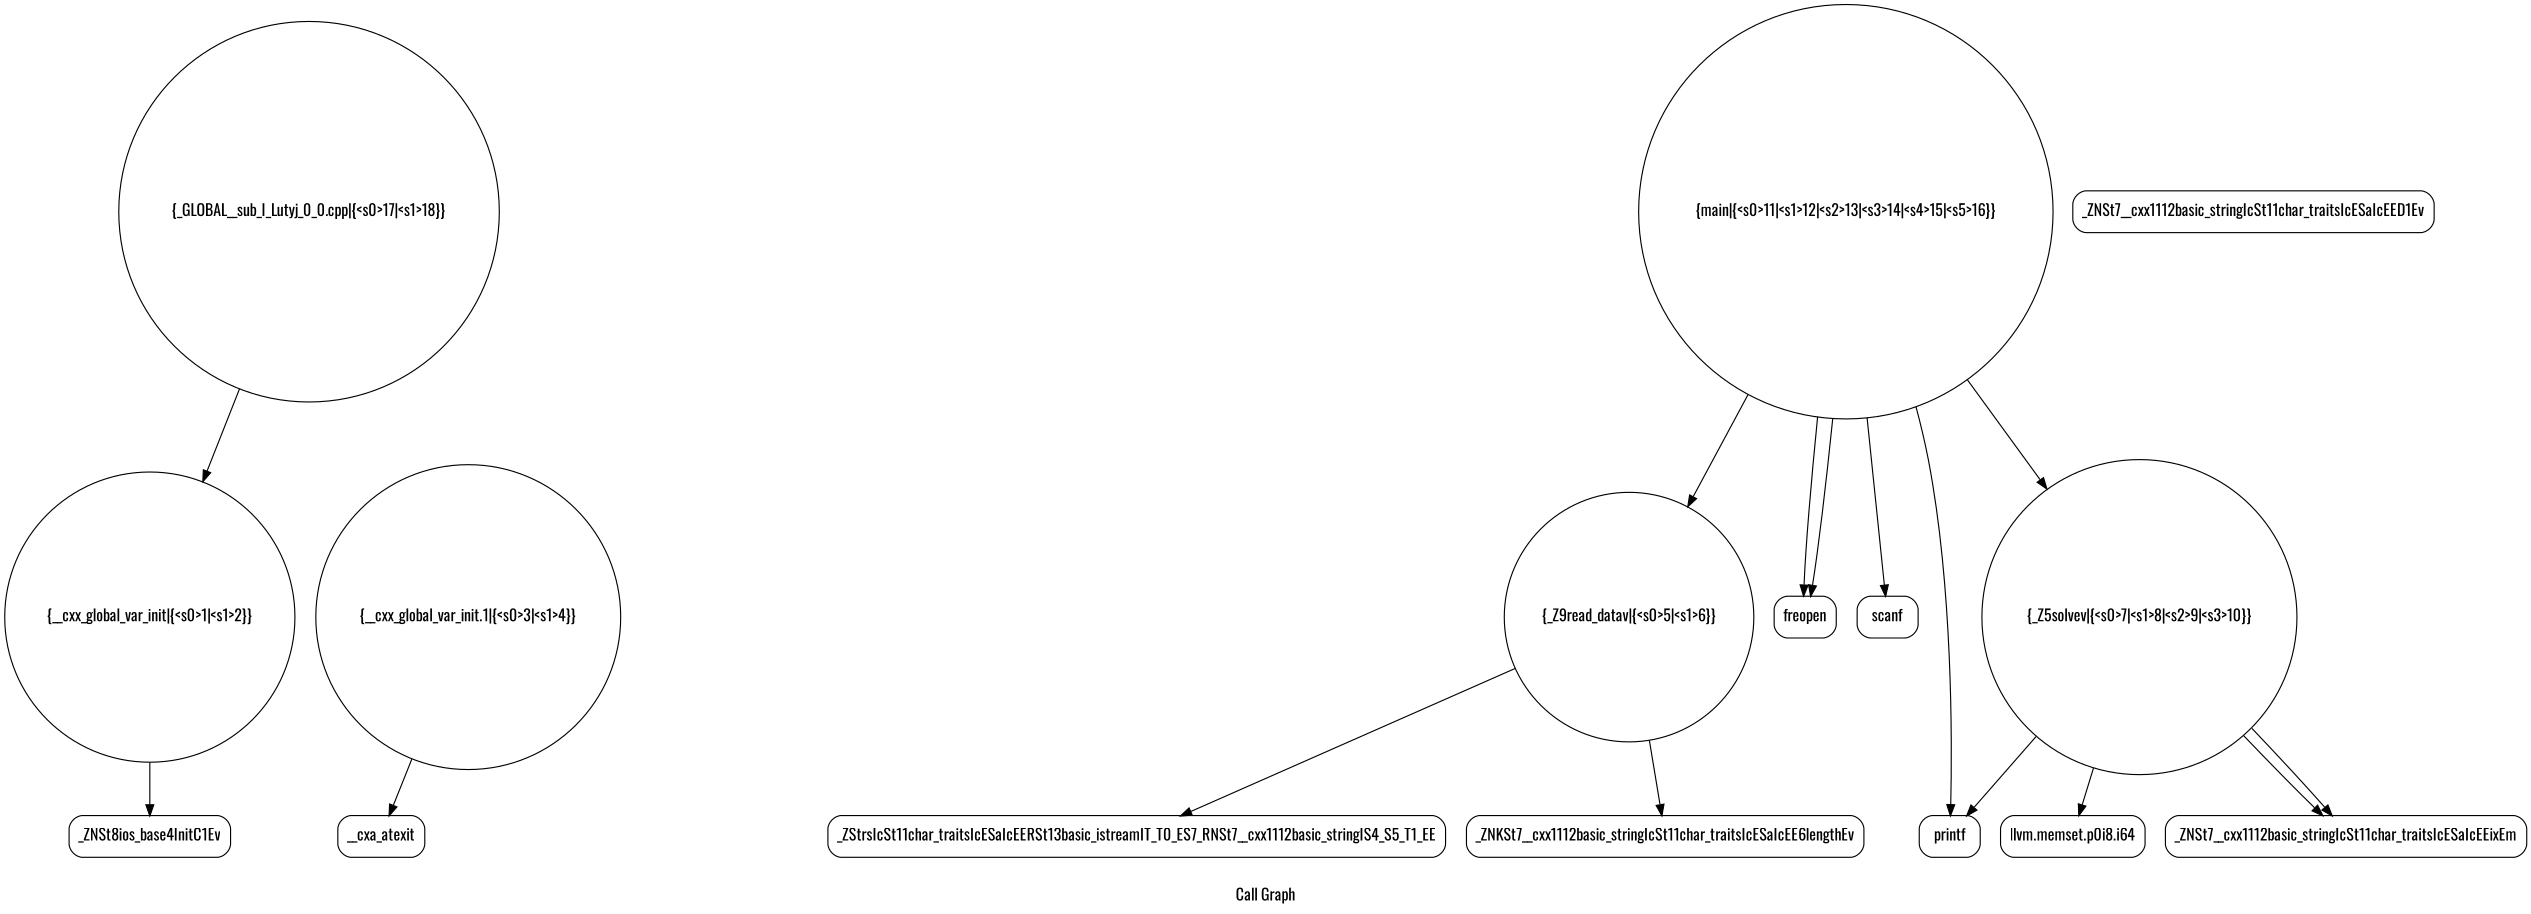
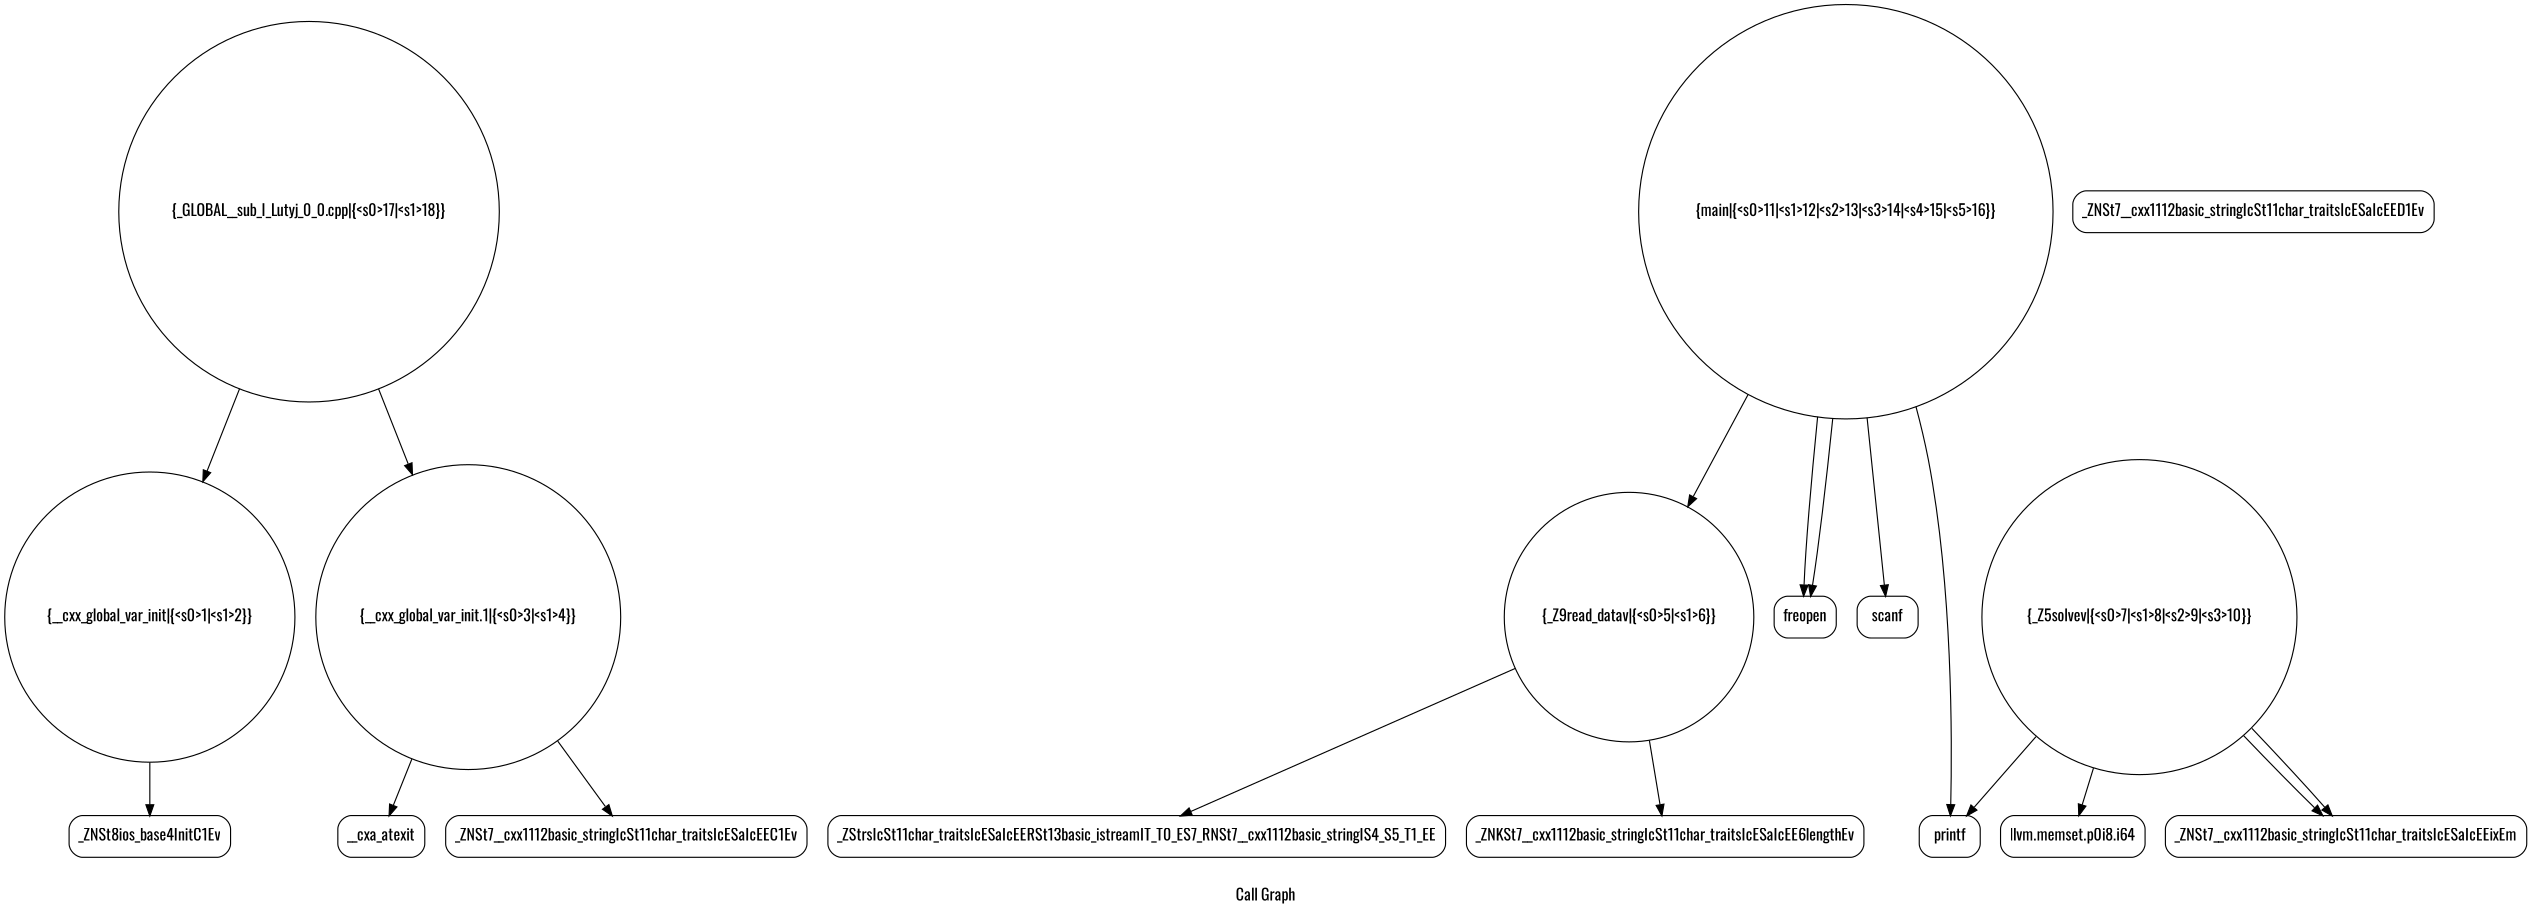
none -> (393, 426)
(2004, 430) -> none
none -> (626, 836)
